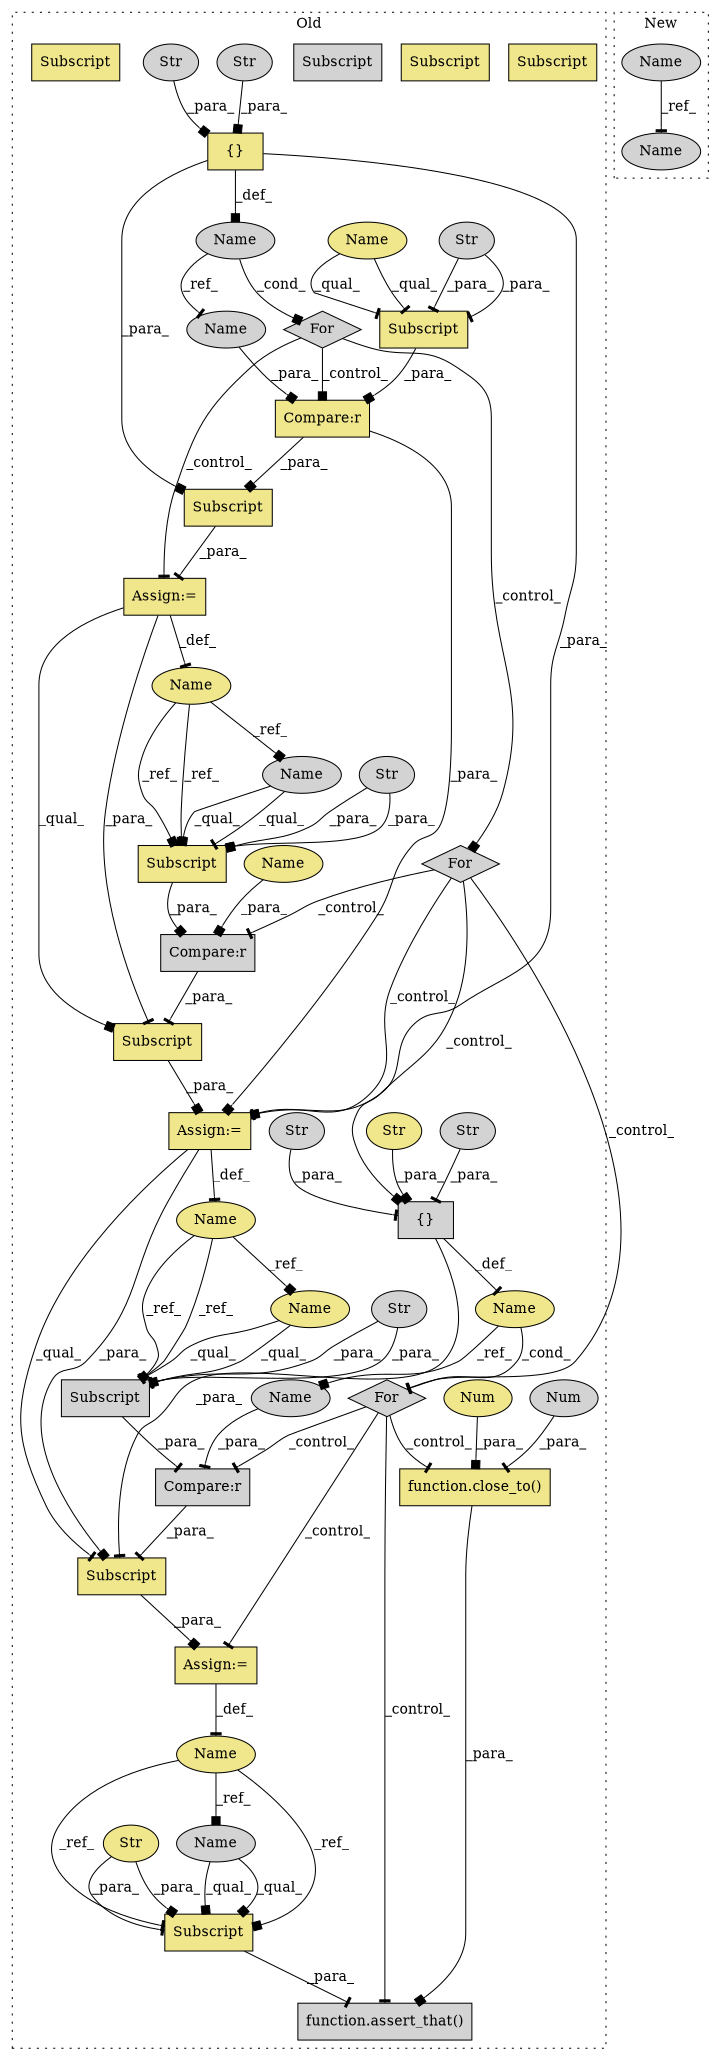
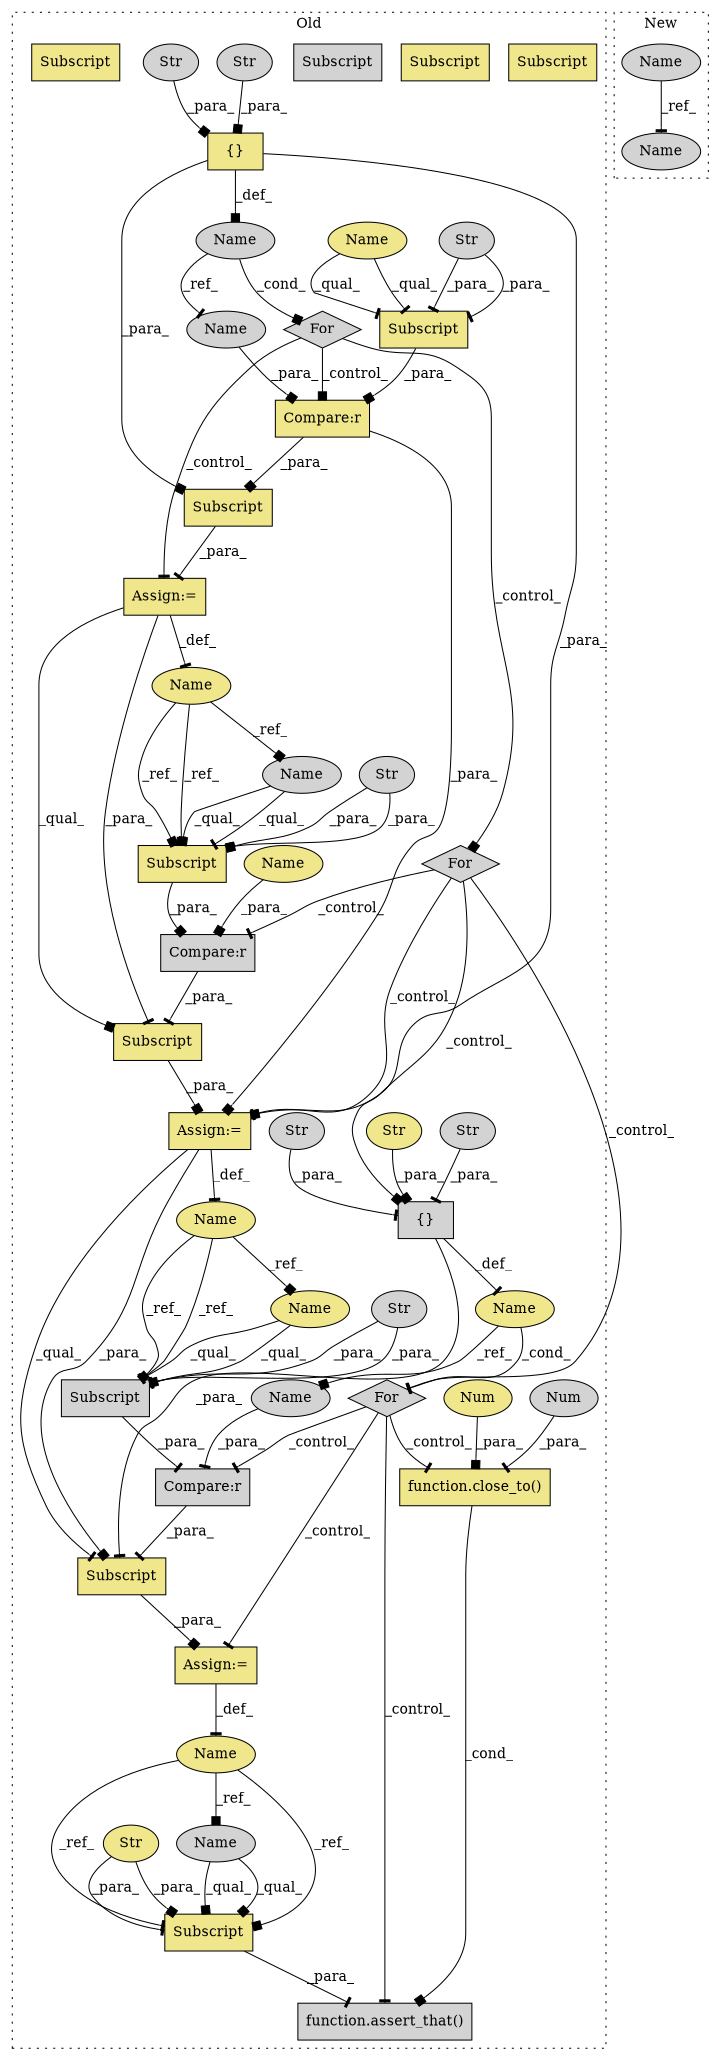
(489, 1754) -> (489, 1754)
